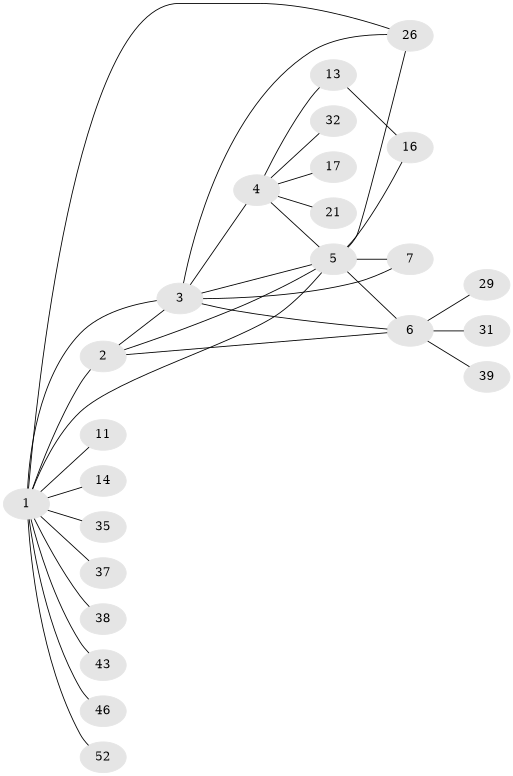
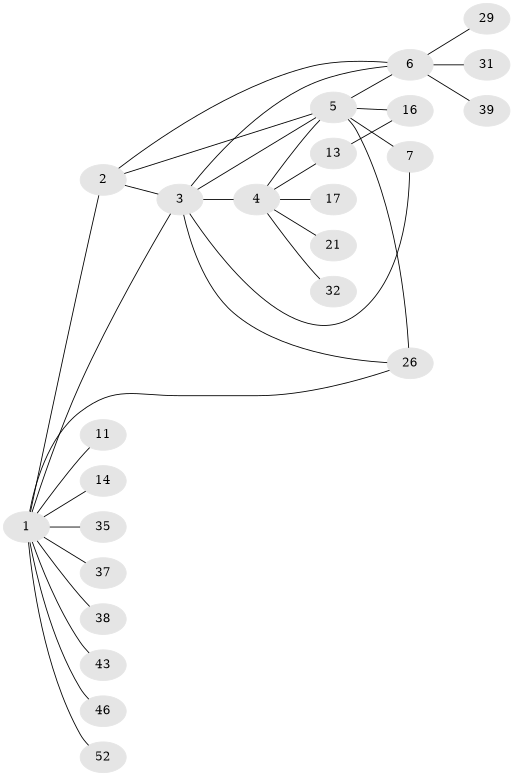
(164, 367) -> none
